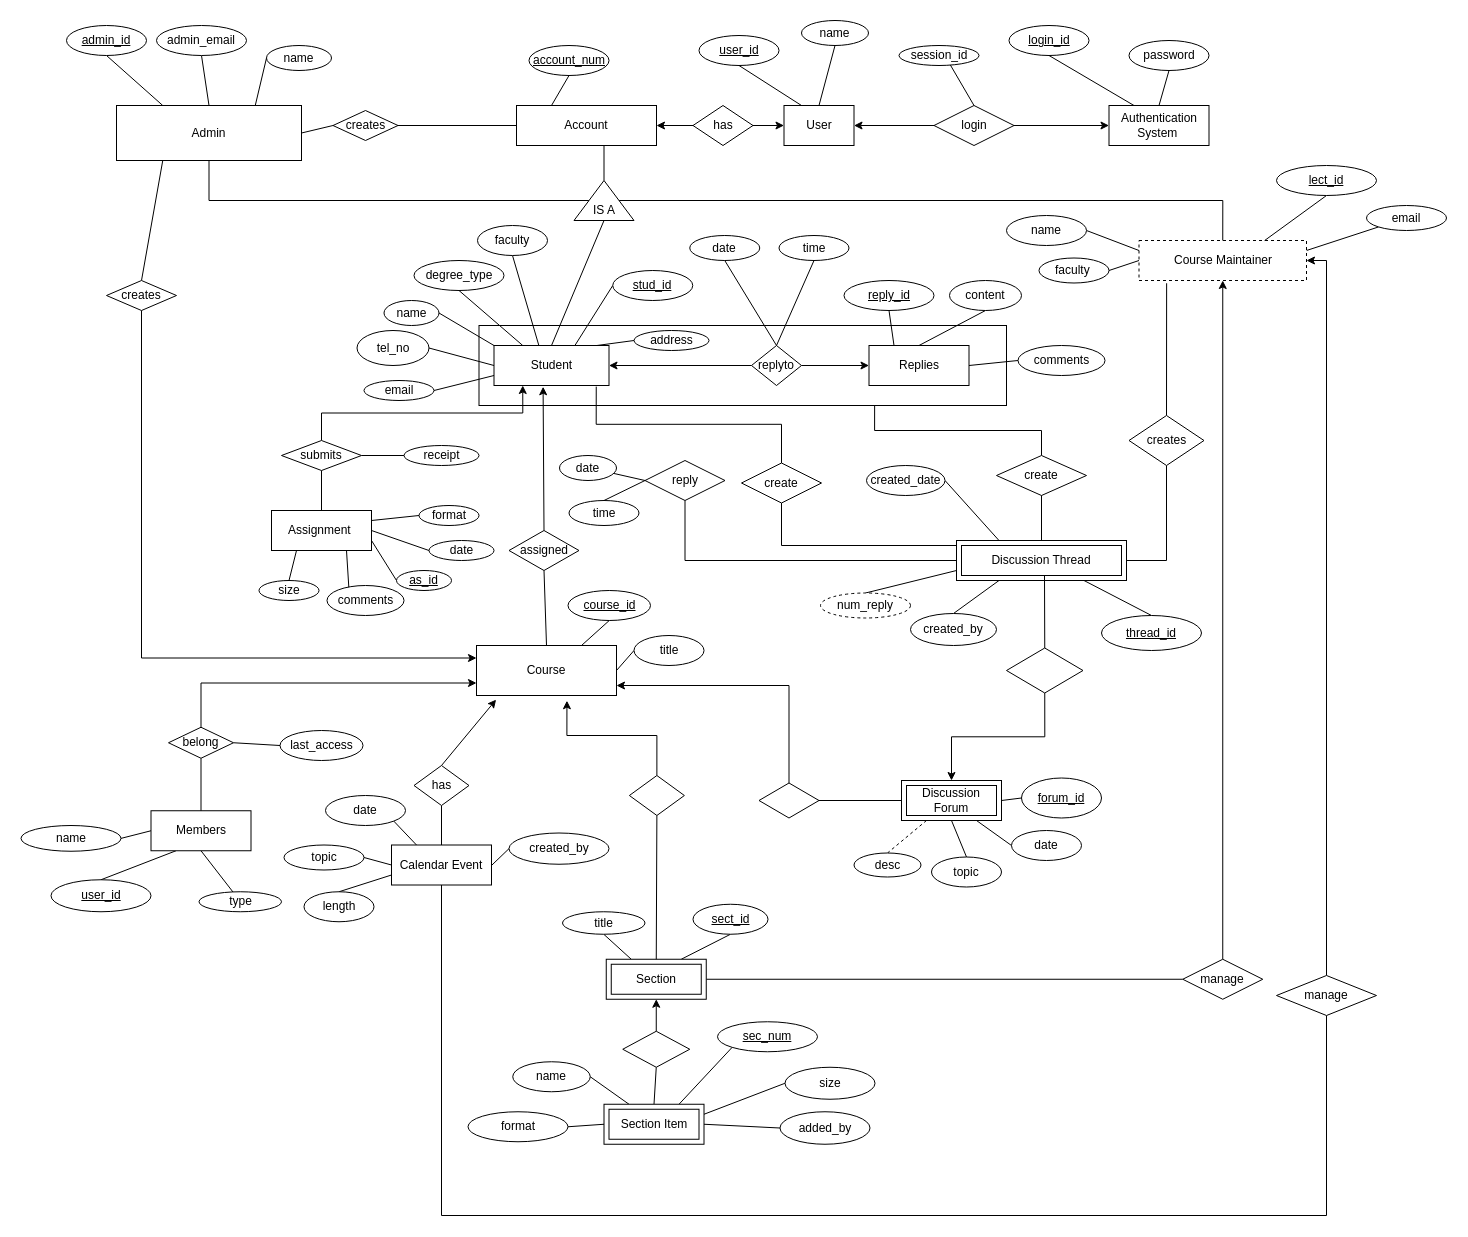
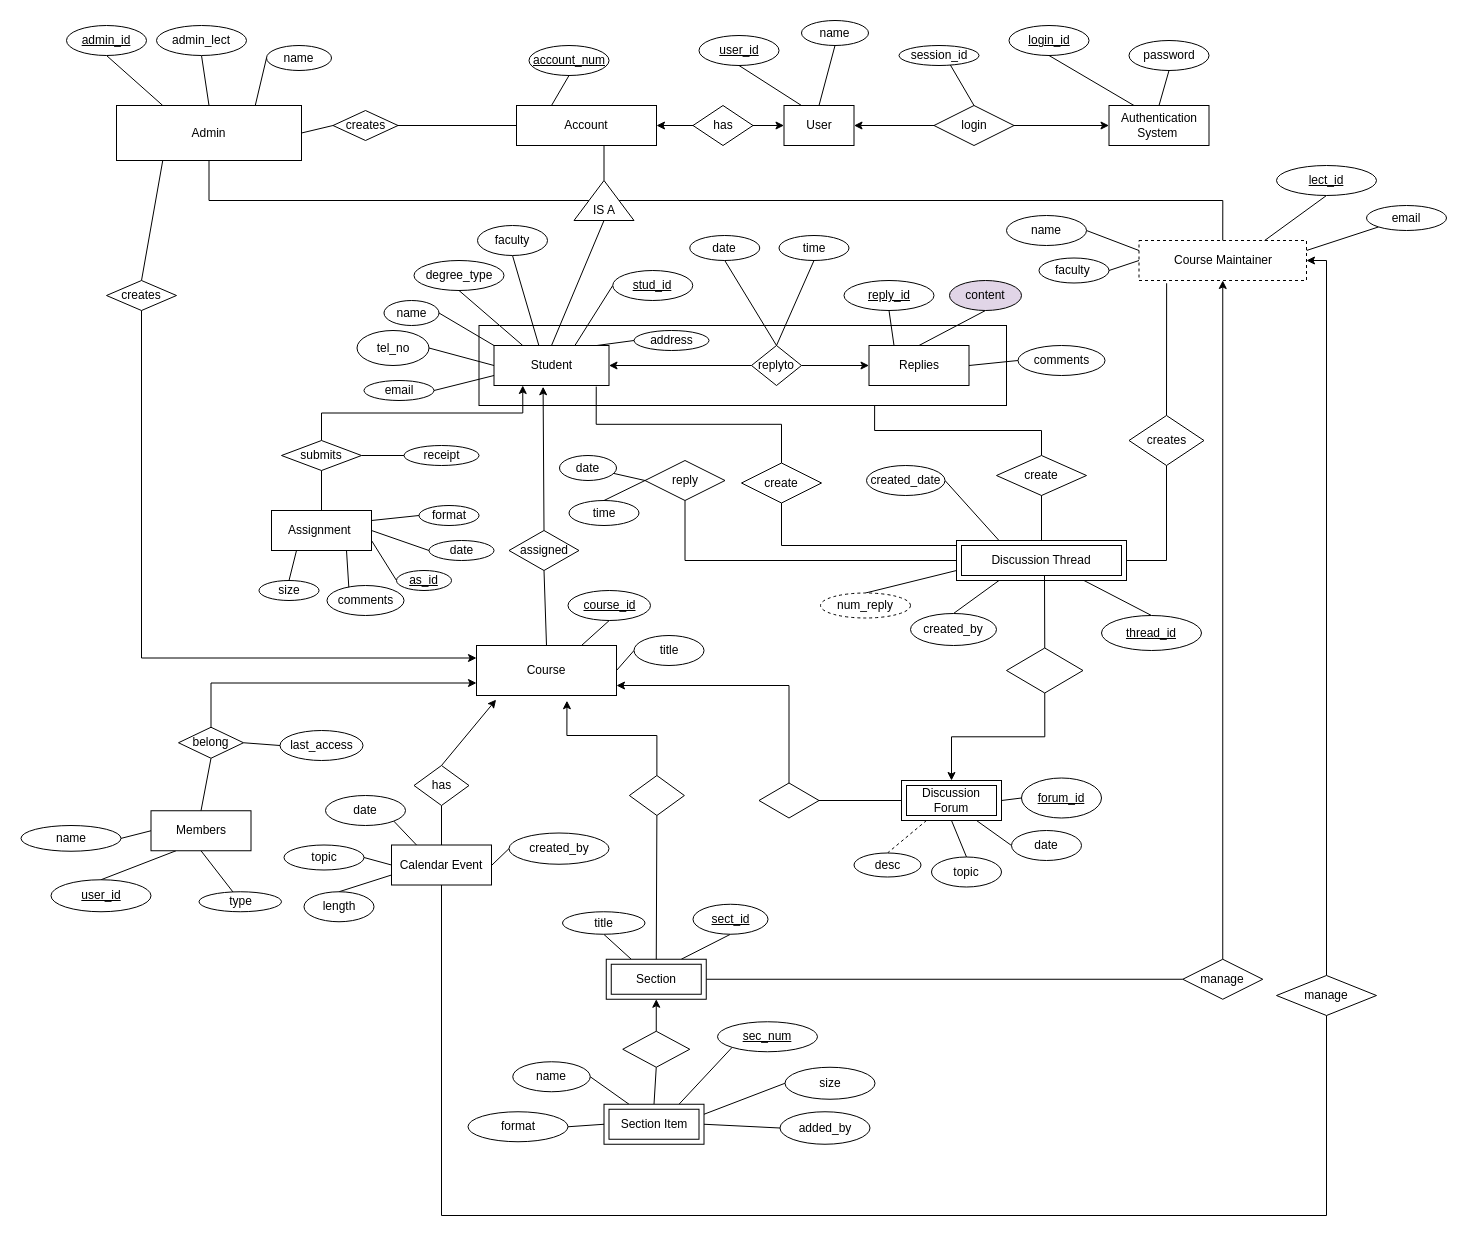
(202, 41) -> (202, 41)
(986, 296) -> (986, 296)
(201, 743) -> (211, 743)
